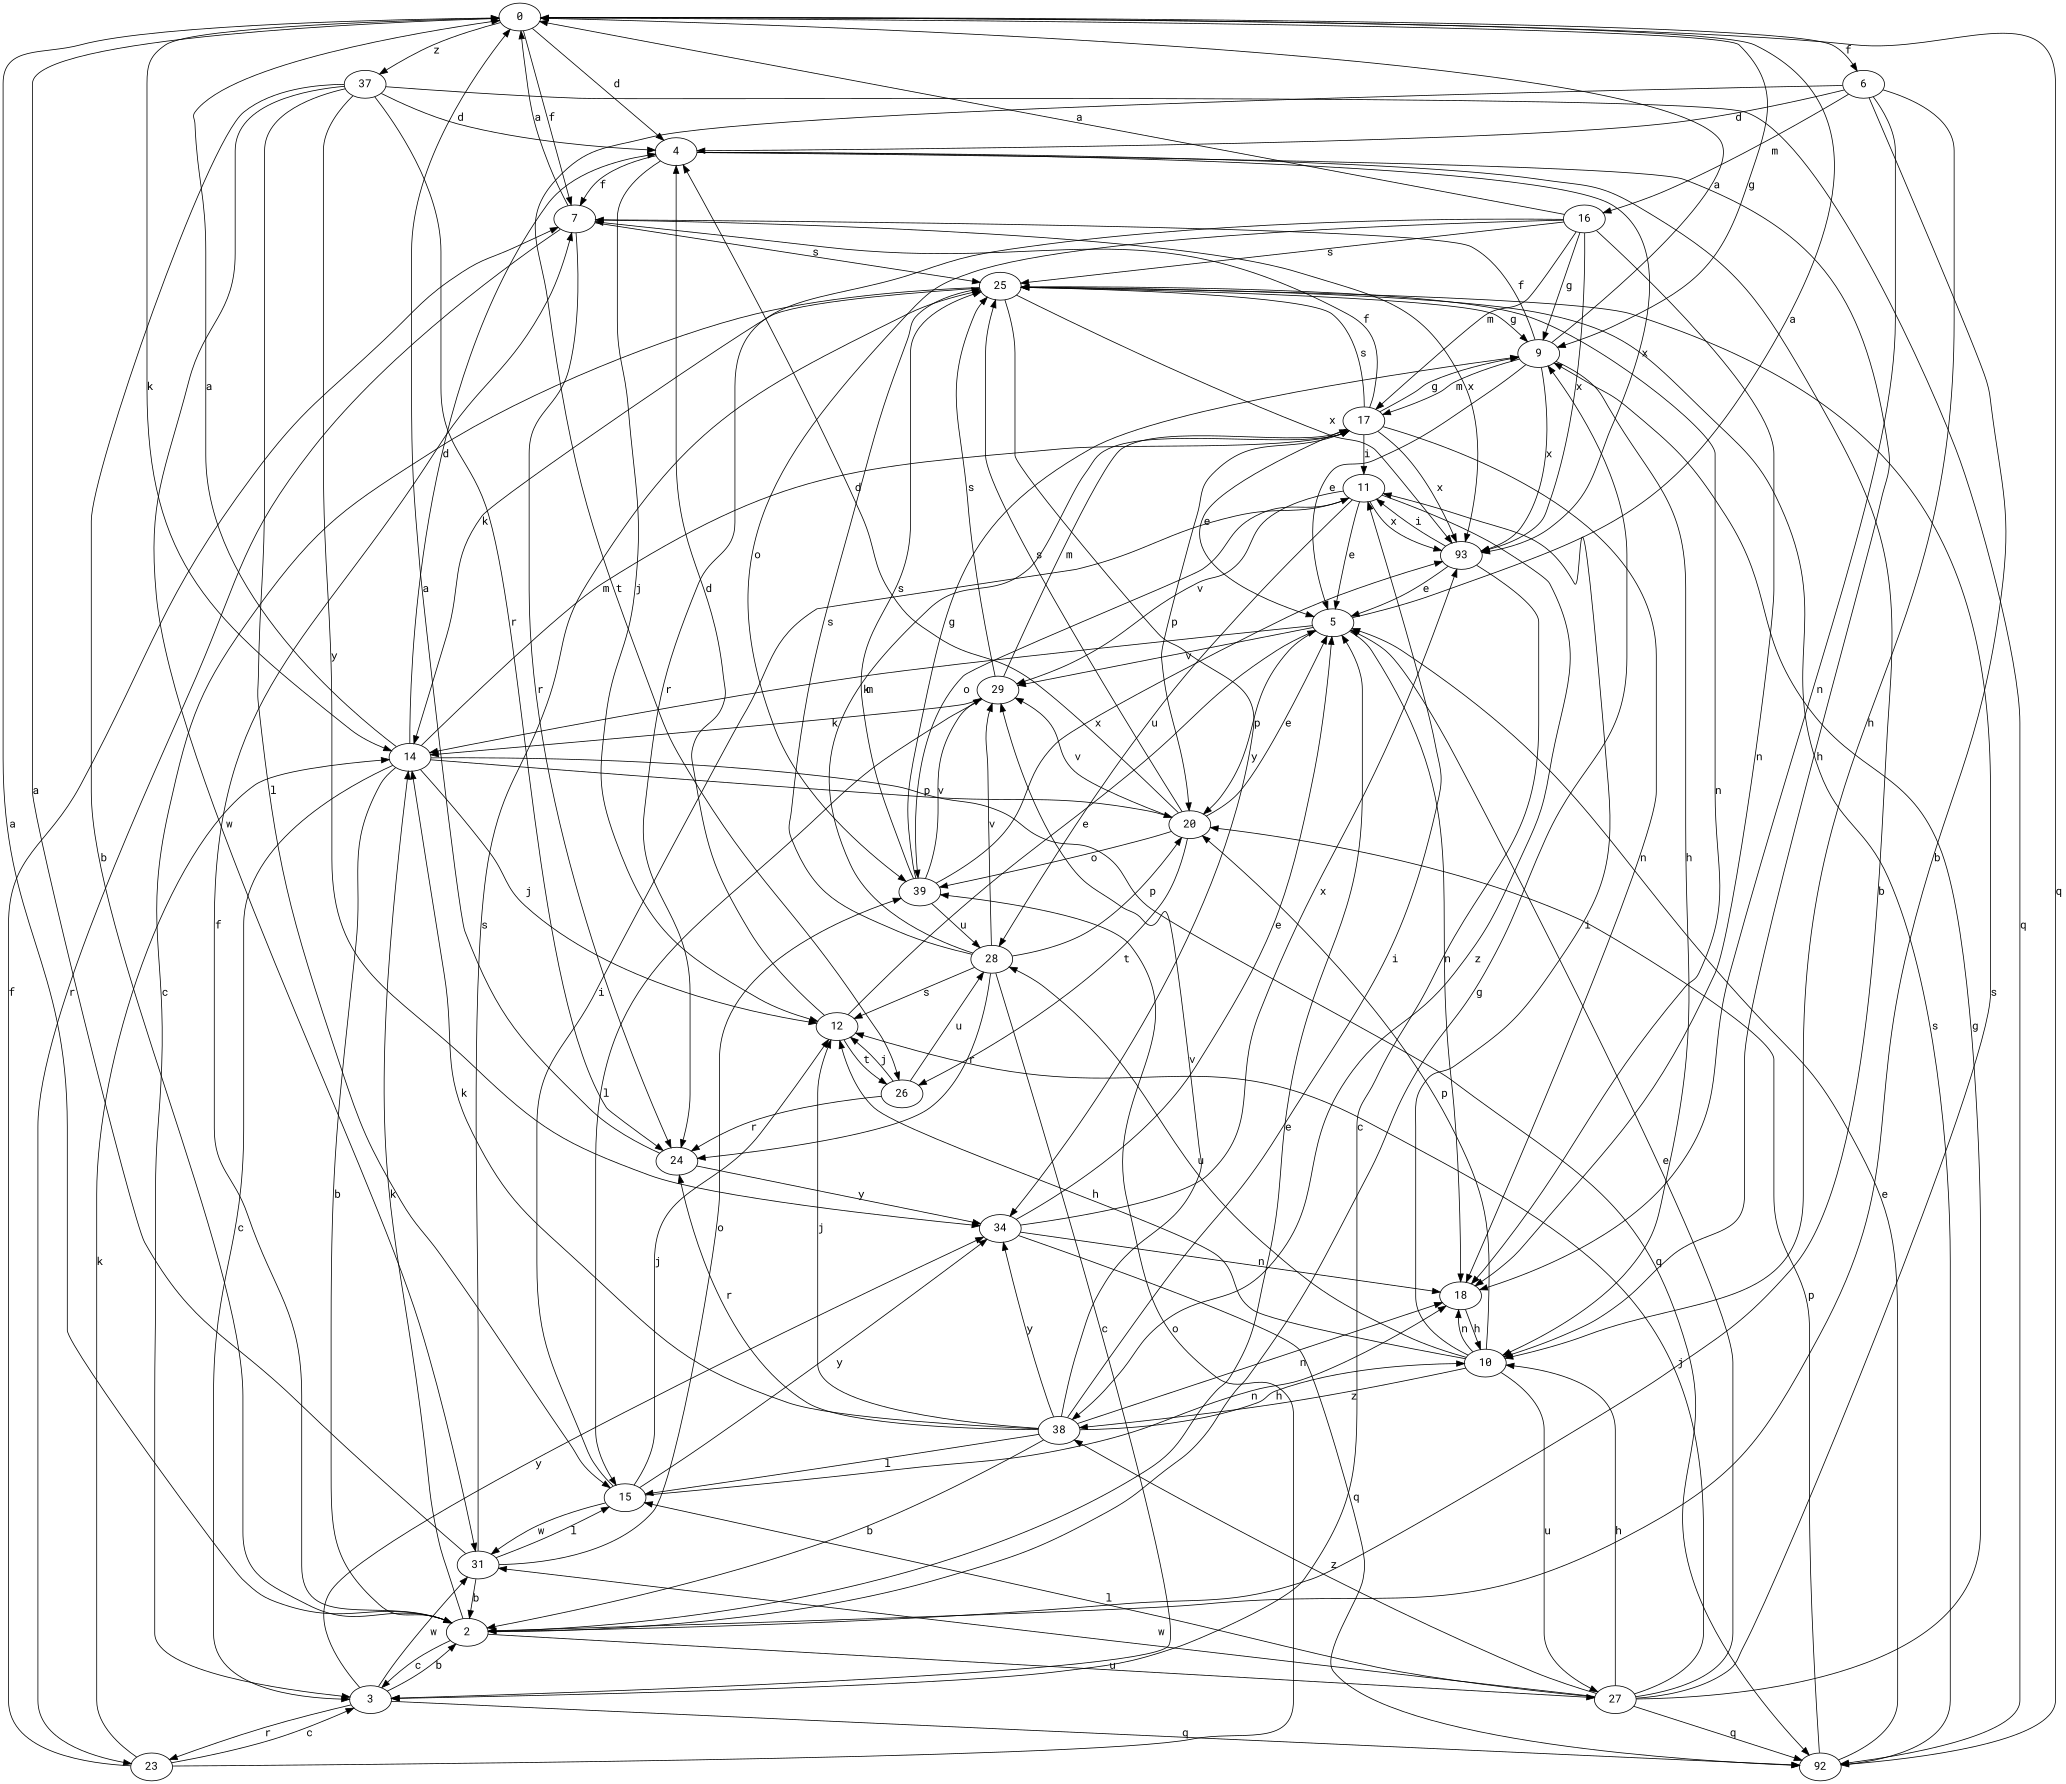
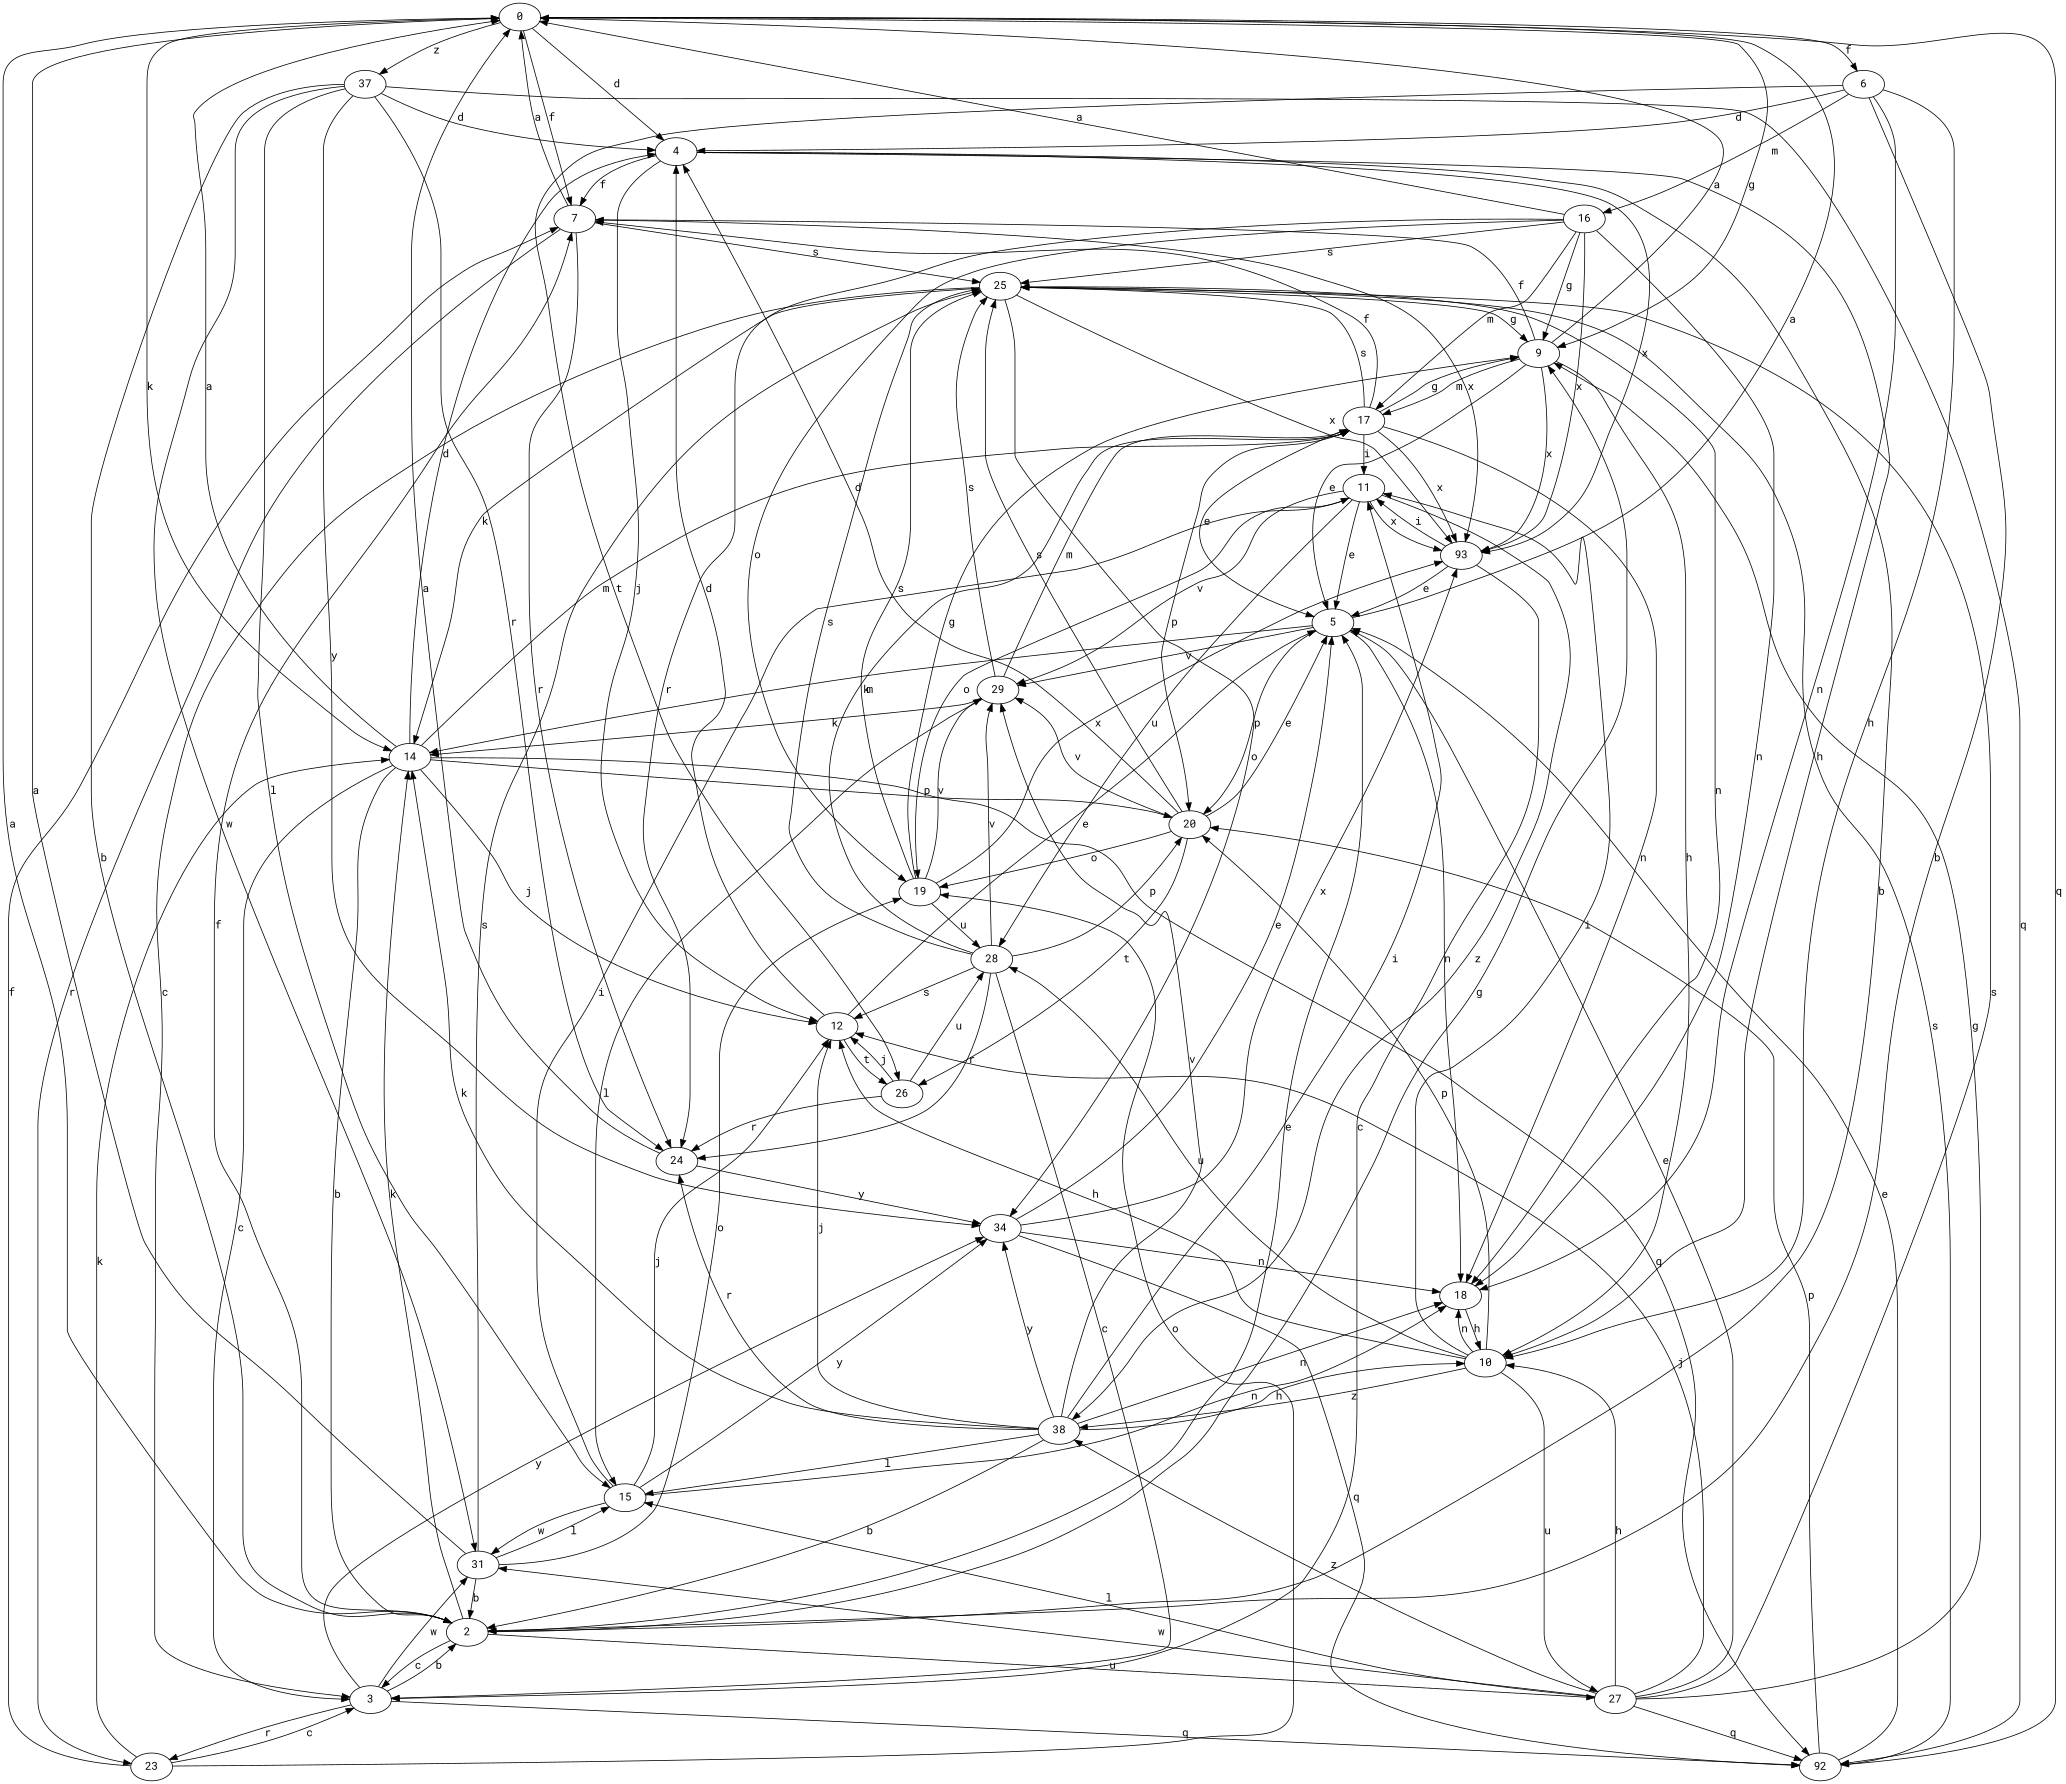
(1254, 757) -> (1254, 757)
(920, 892) -> (920, 892)
